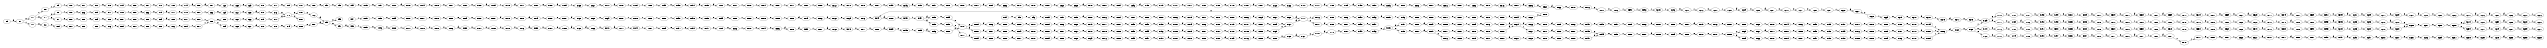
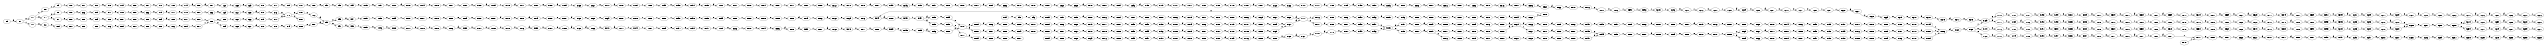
(1865, 14) -> (1863, 16)
none -> (345, 19)
none -> (1381, 26)
(1033, 38) -> none
(2176, 39) -> (2183, 37)
